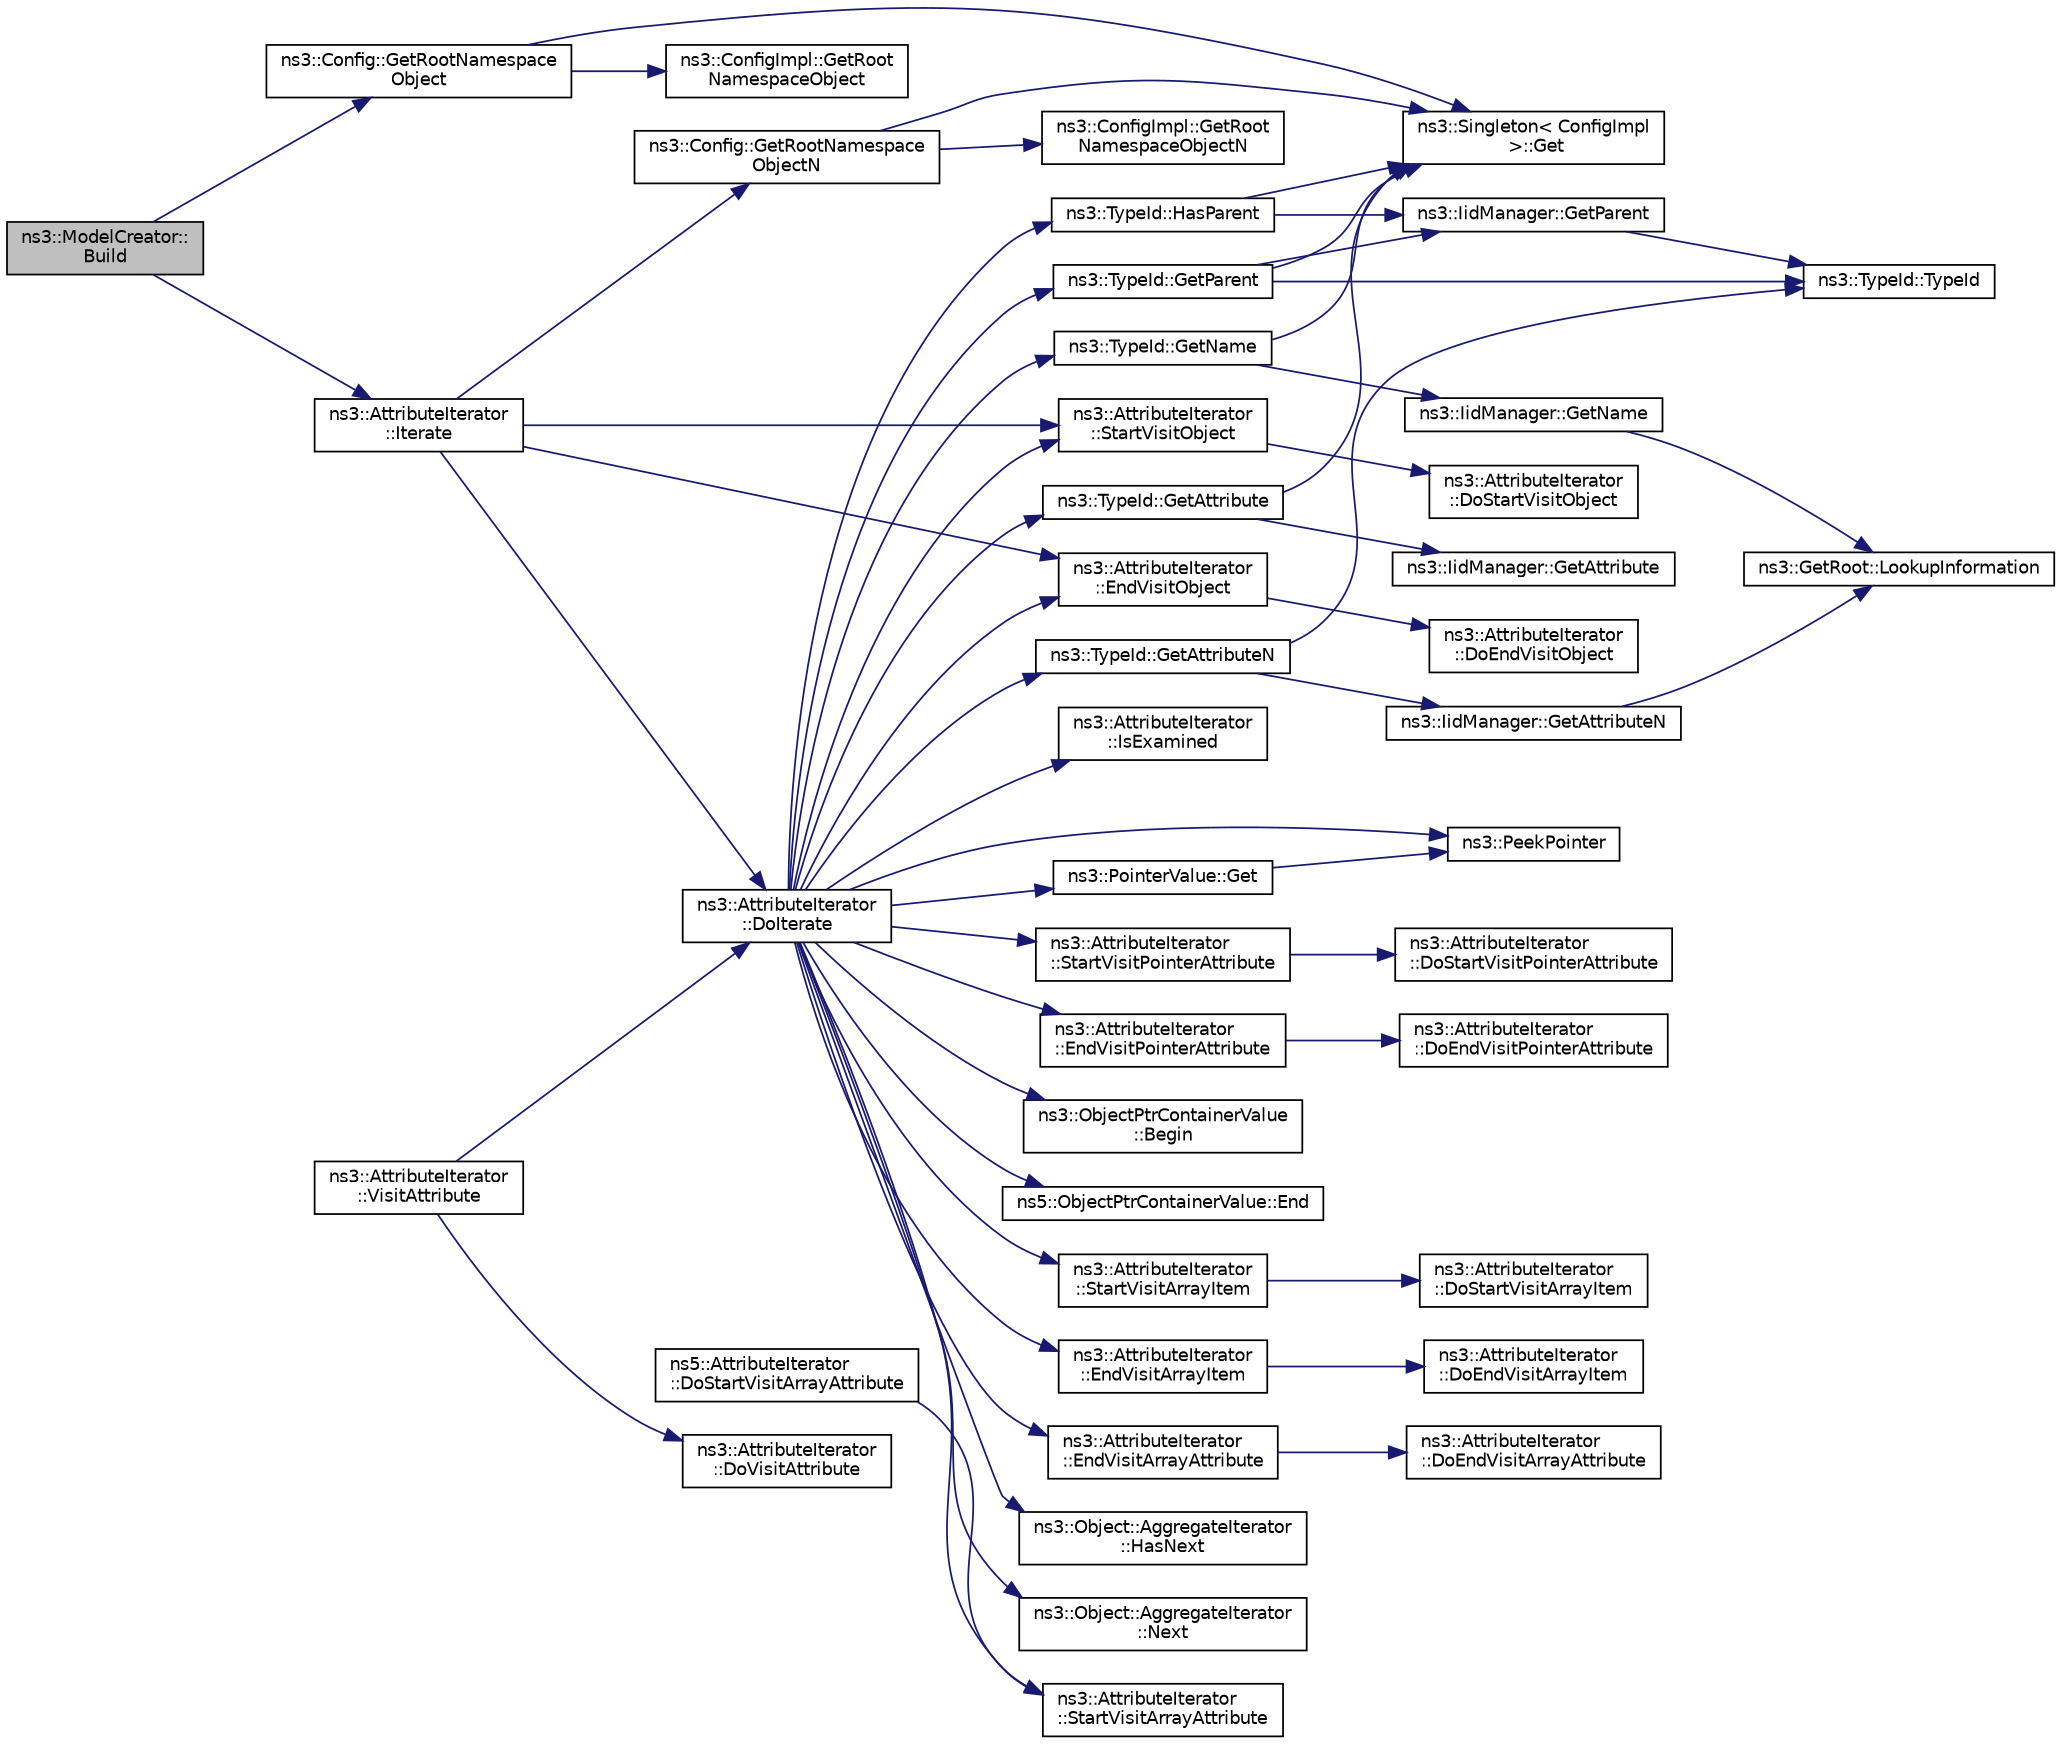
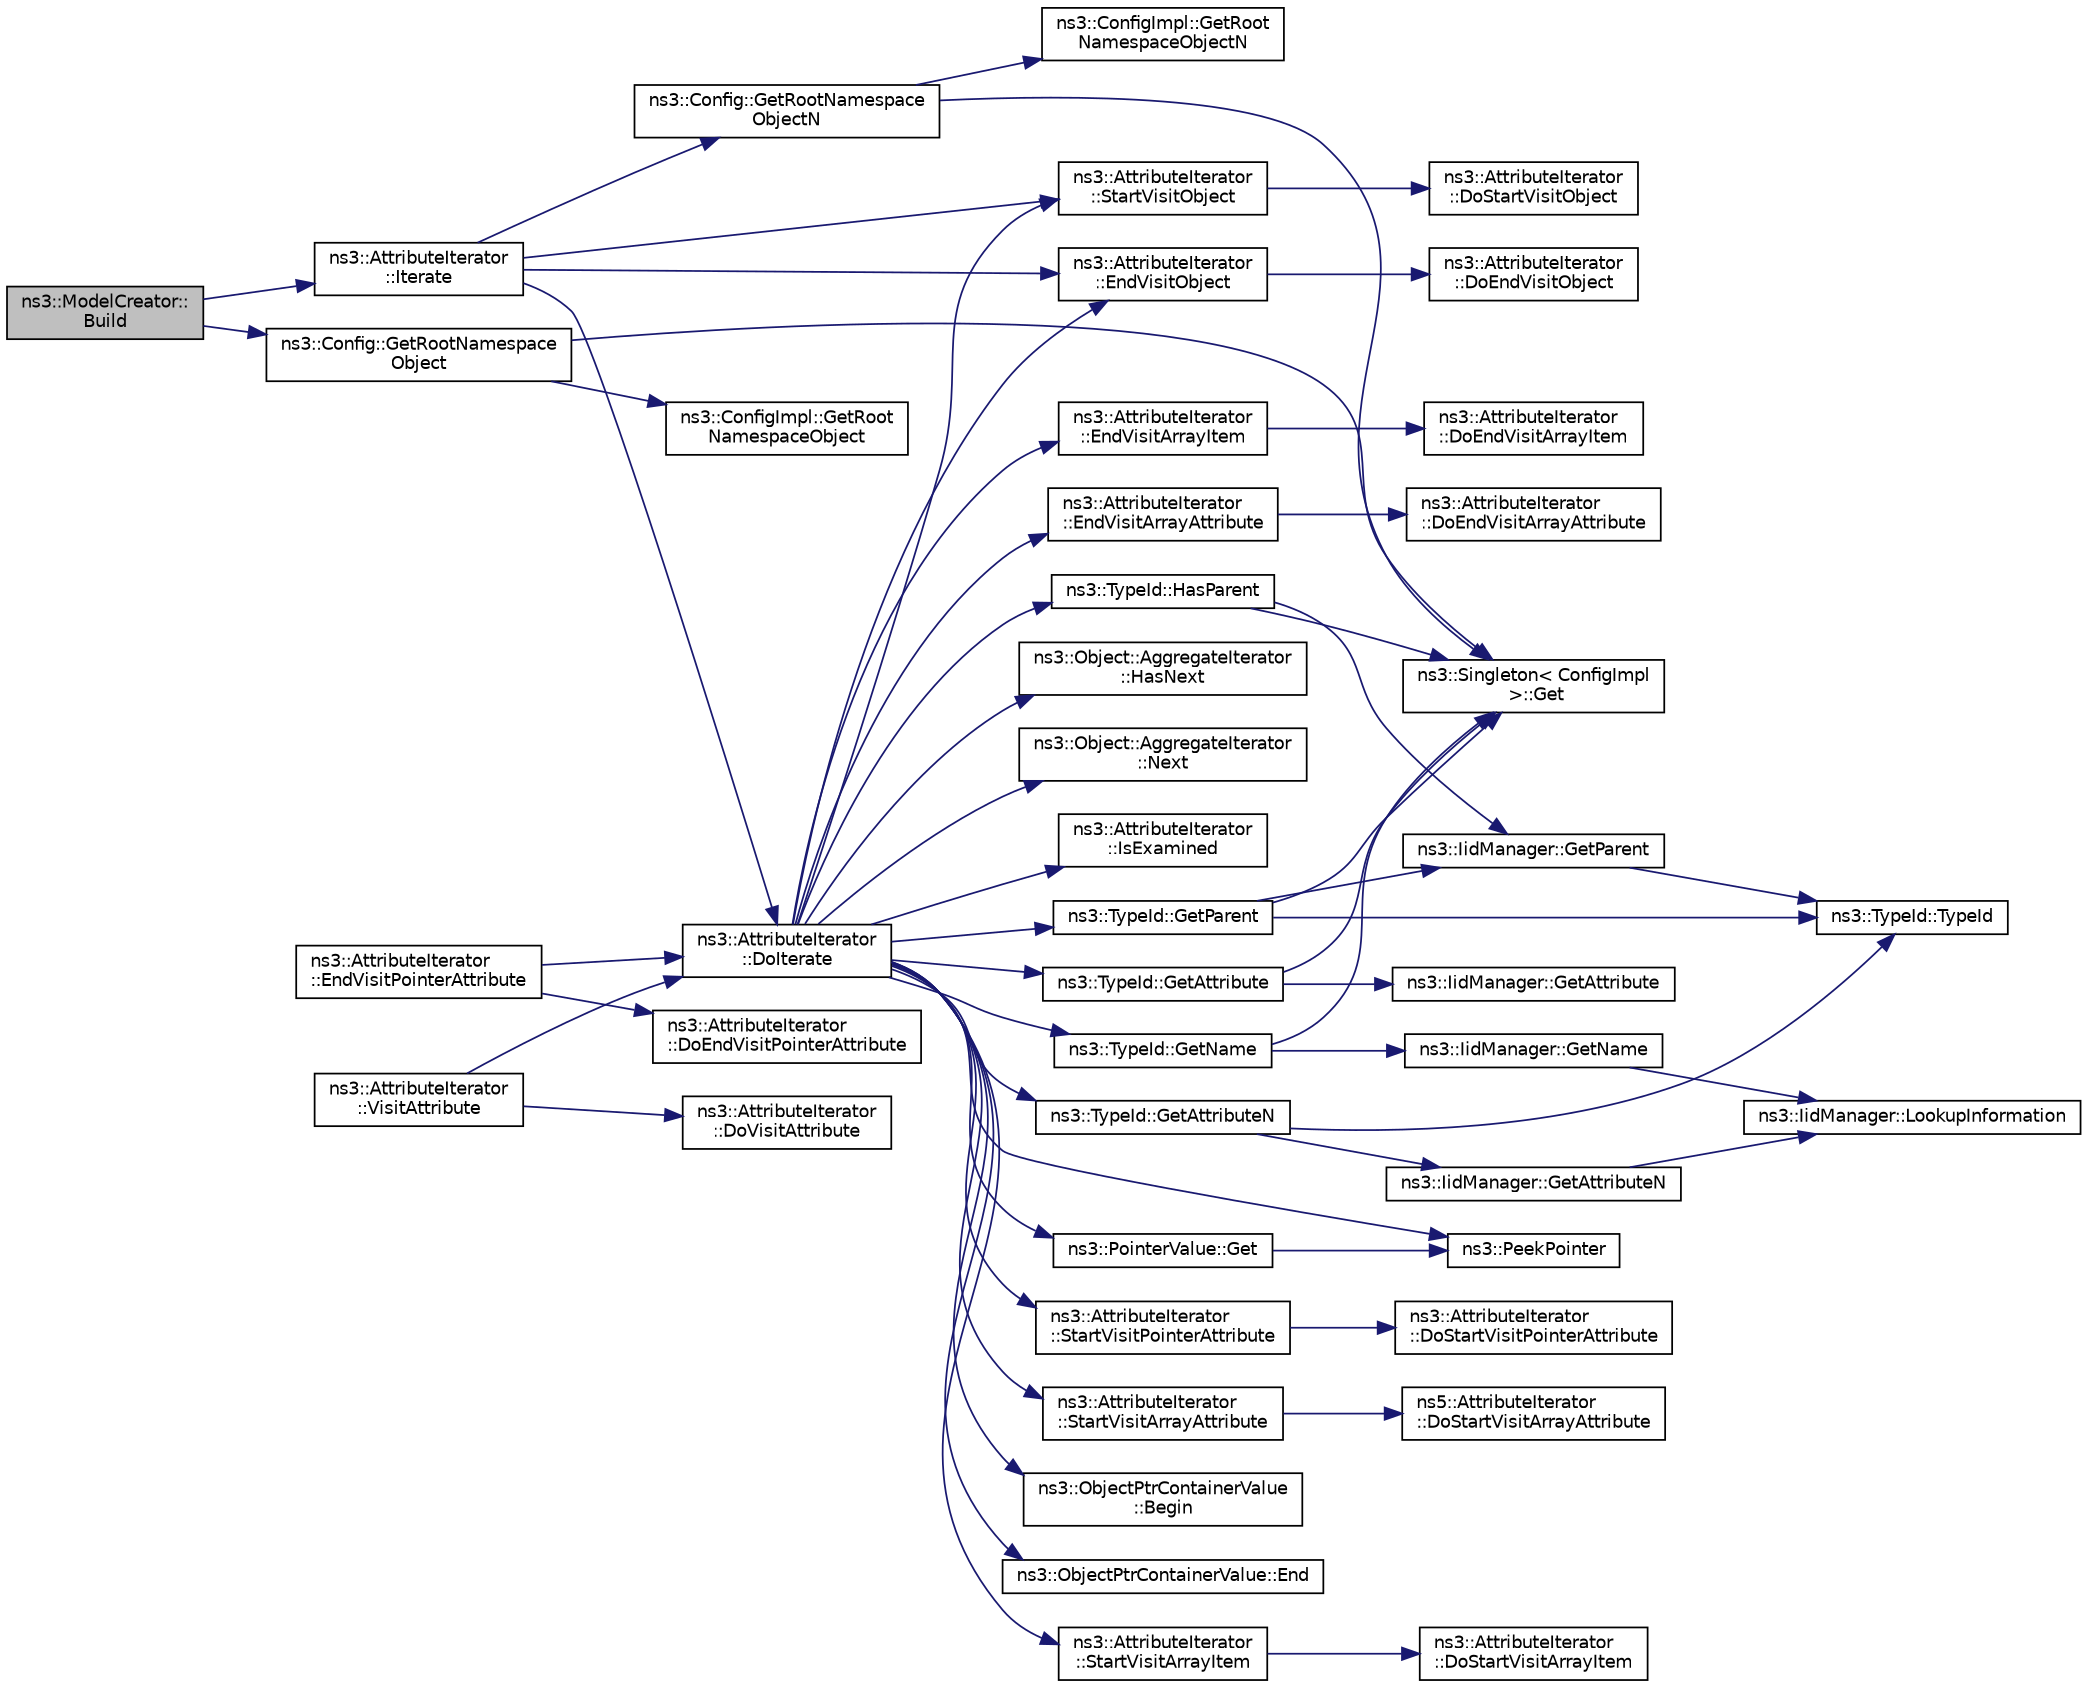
(1899, 569) -> (1912, 1117)
(948, 978) -> (603, 961)
(1163, 1204) -> (1163, 1577)
(969, 1561) -> (1334, 1414)
